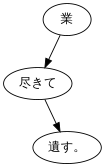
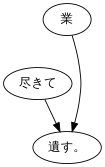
(54, 47) -> (81, 79)
